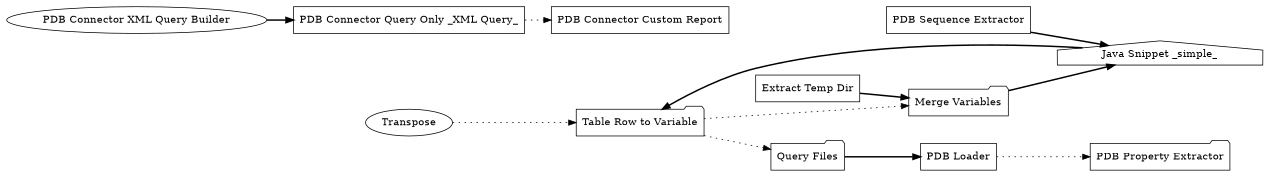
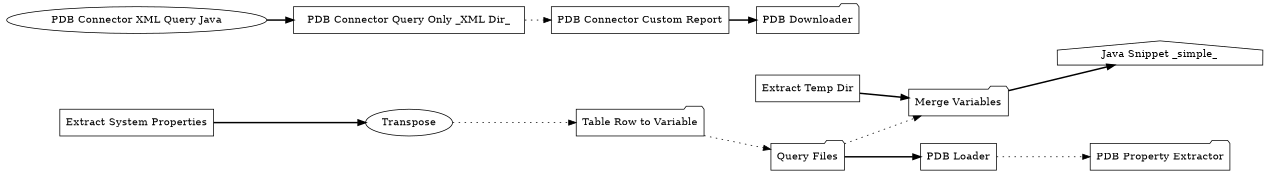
(137, 20) -> (137, 20)
(409, 20) -> (409, 20)
none -> (808, 20)
(959, 20) -> none
(871, 50) -> none
(803, 112) -> (879, 131)
none -> (137, 123)
